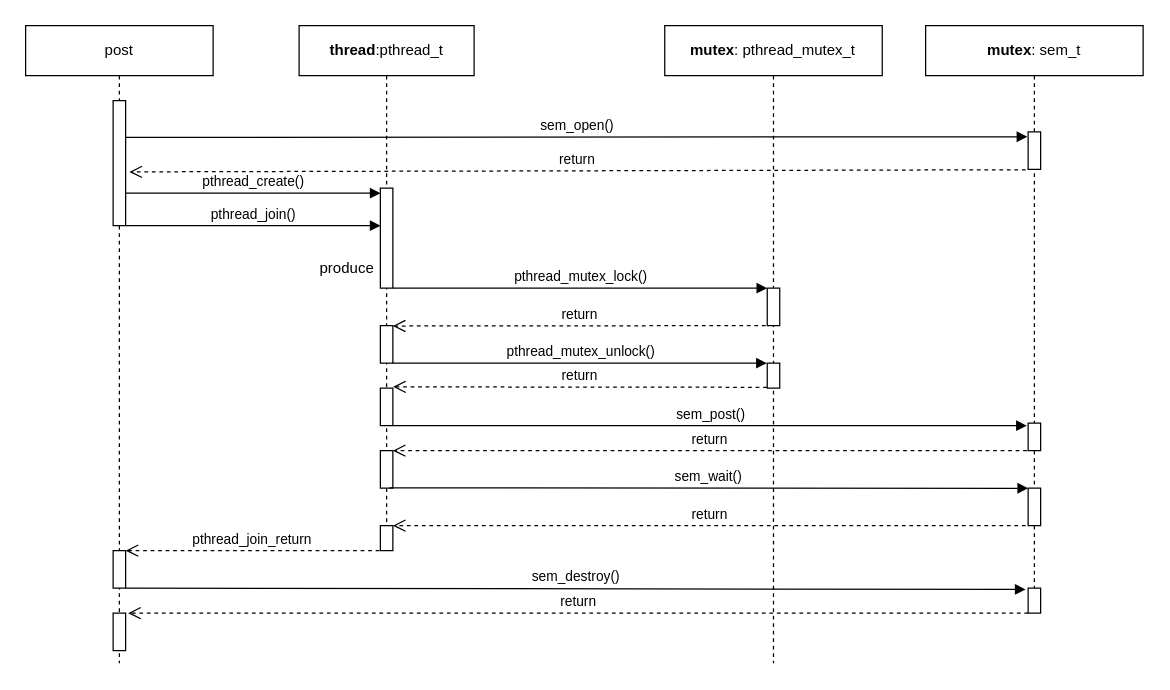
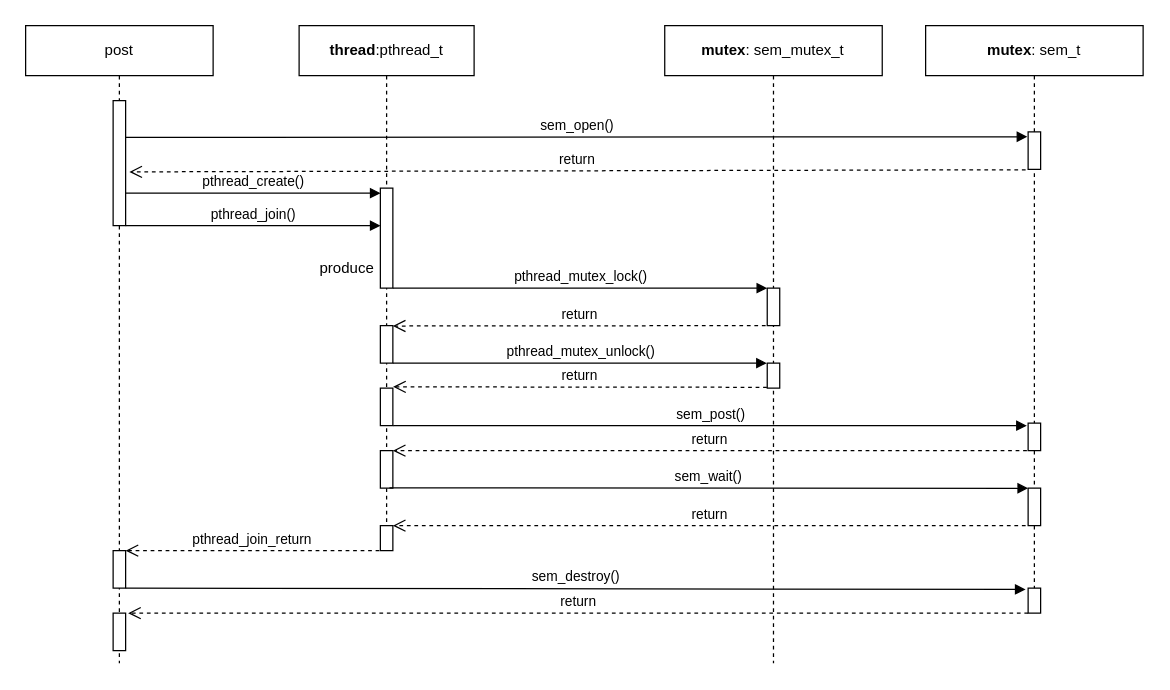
(773, 51) -> (773, 51)
